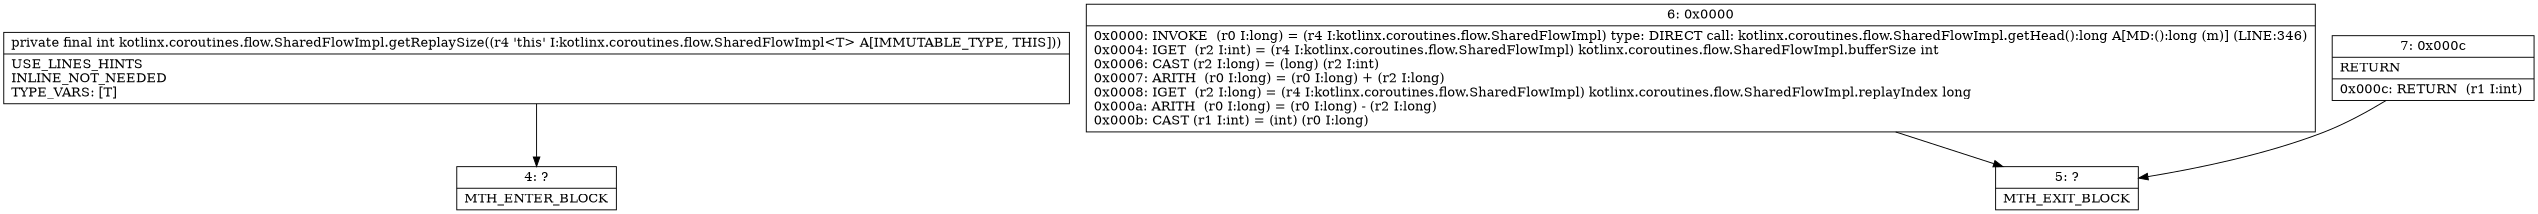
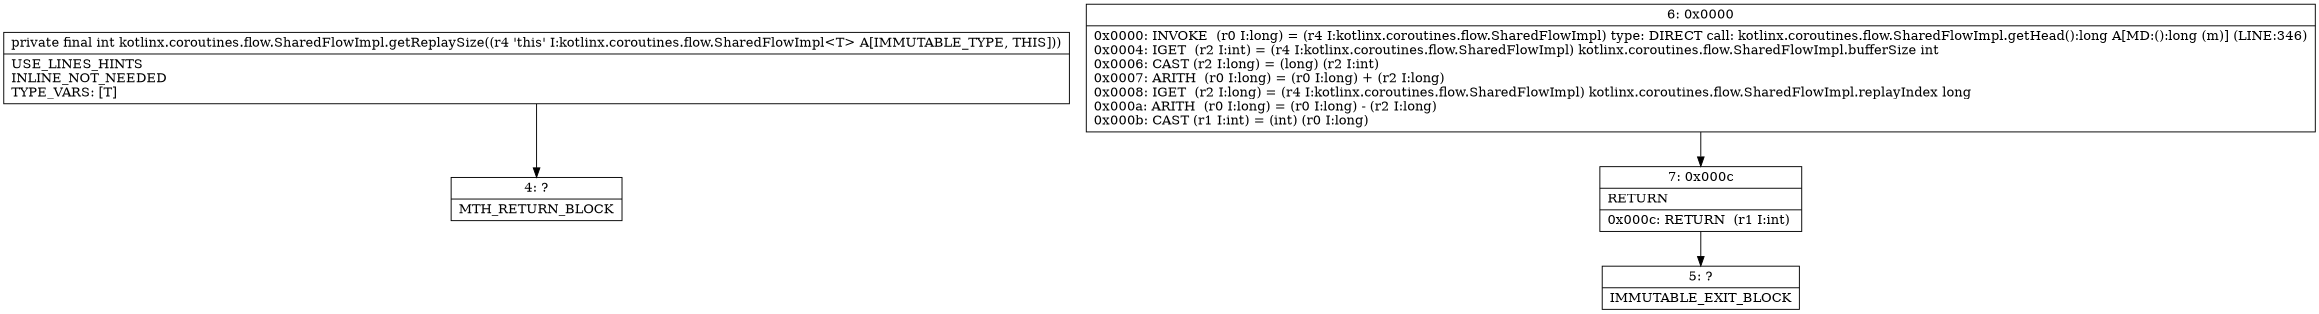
(1945, 148) -> (1701, 144)
(537, 199) -> (537, 209)
(2067, 199) -> (1701, 298)
